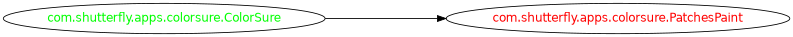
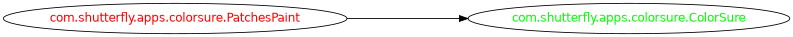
(381, 19) -> (403, 19)
